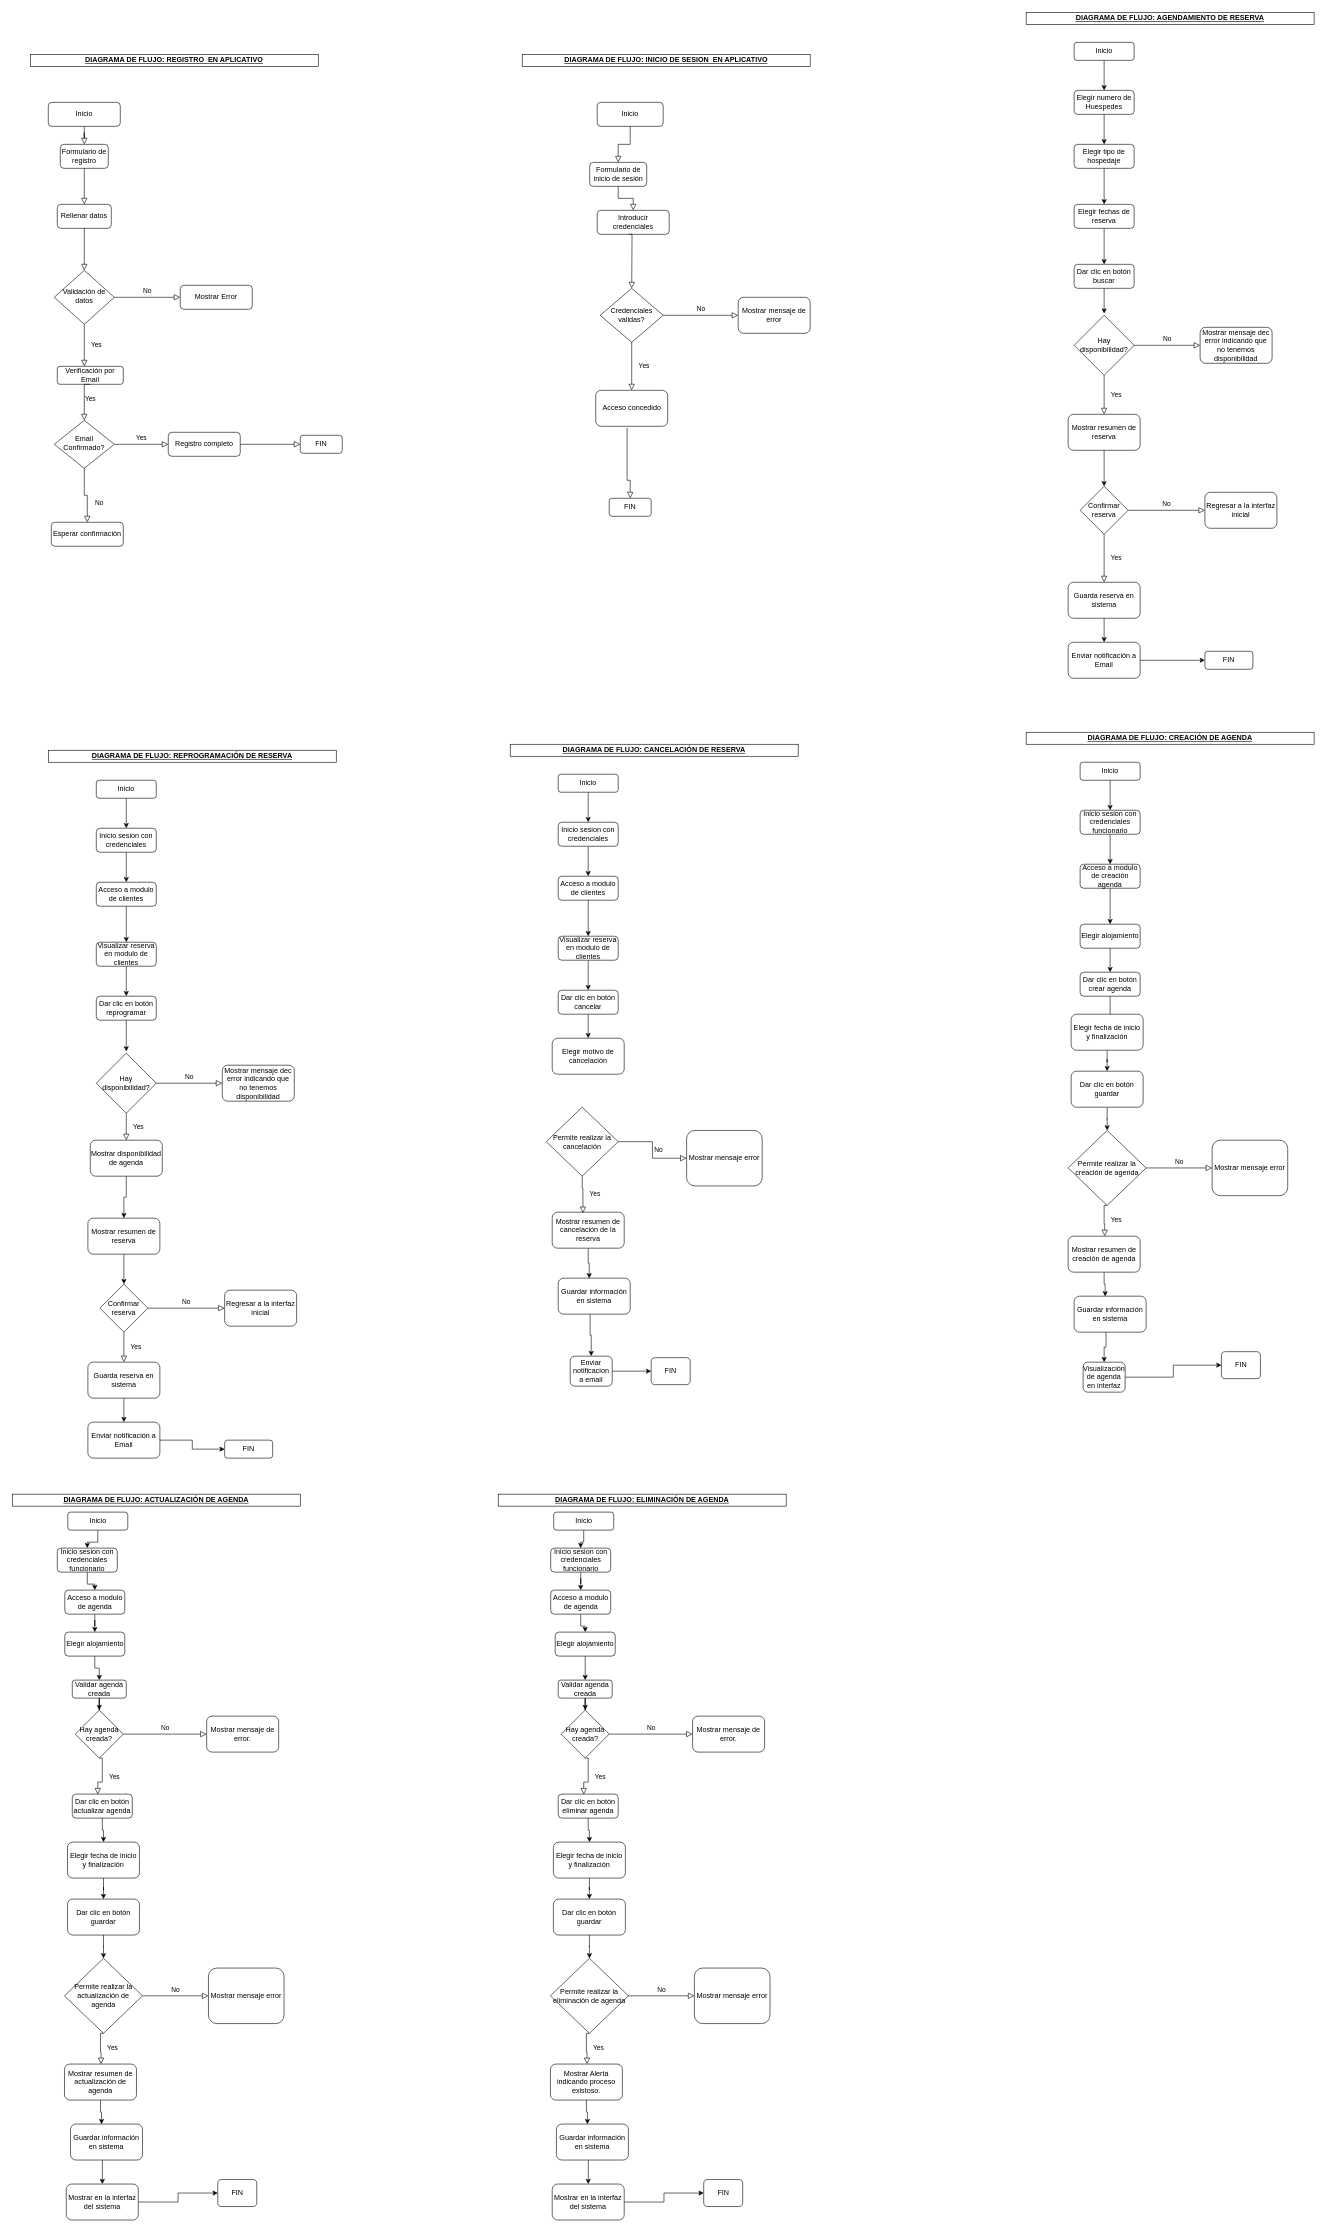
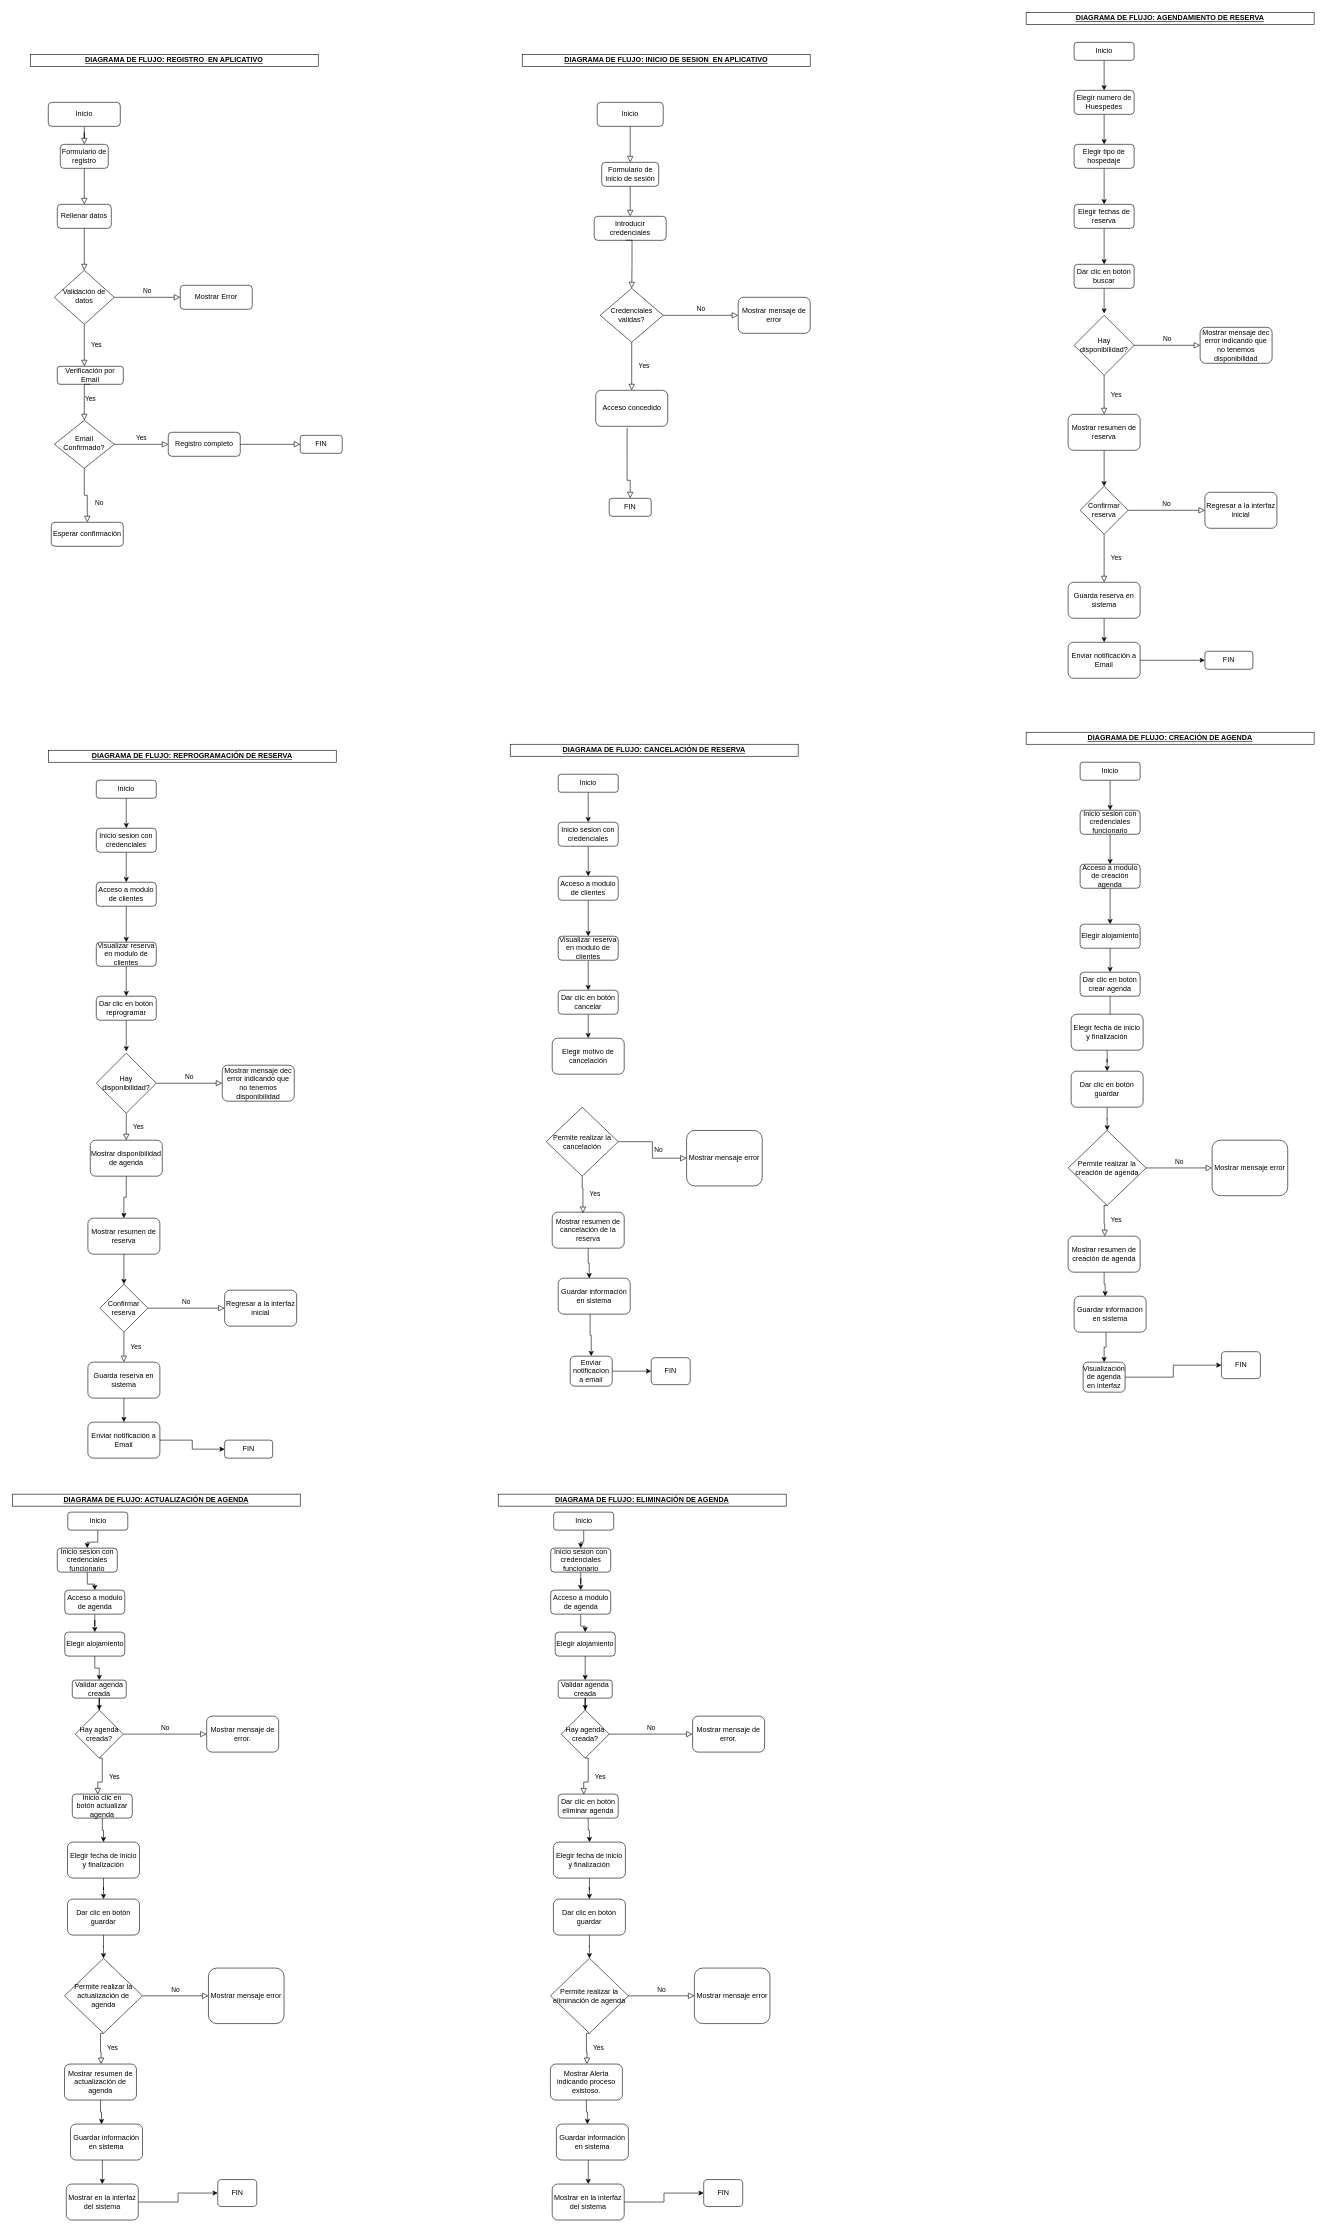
(618, 174) -> (630, 174)
(633, 222) -> (630, 228)
(102, 1806) -> (102, 1806)
